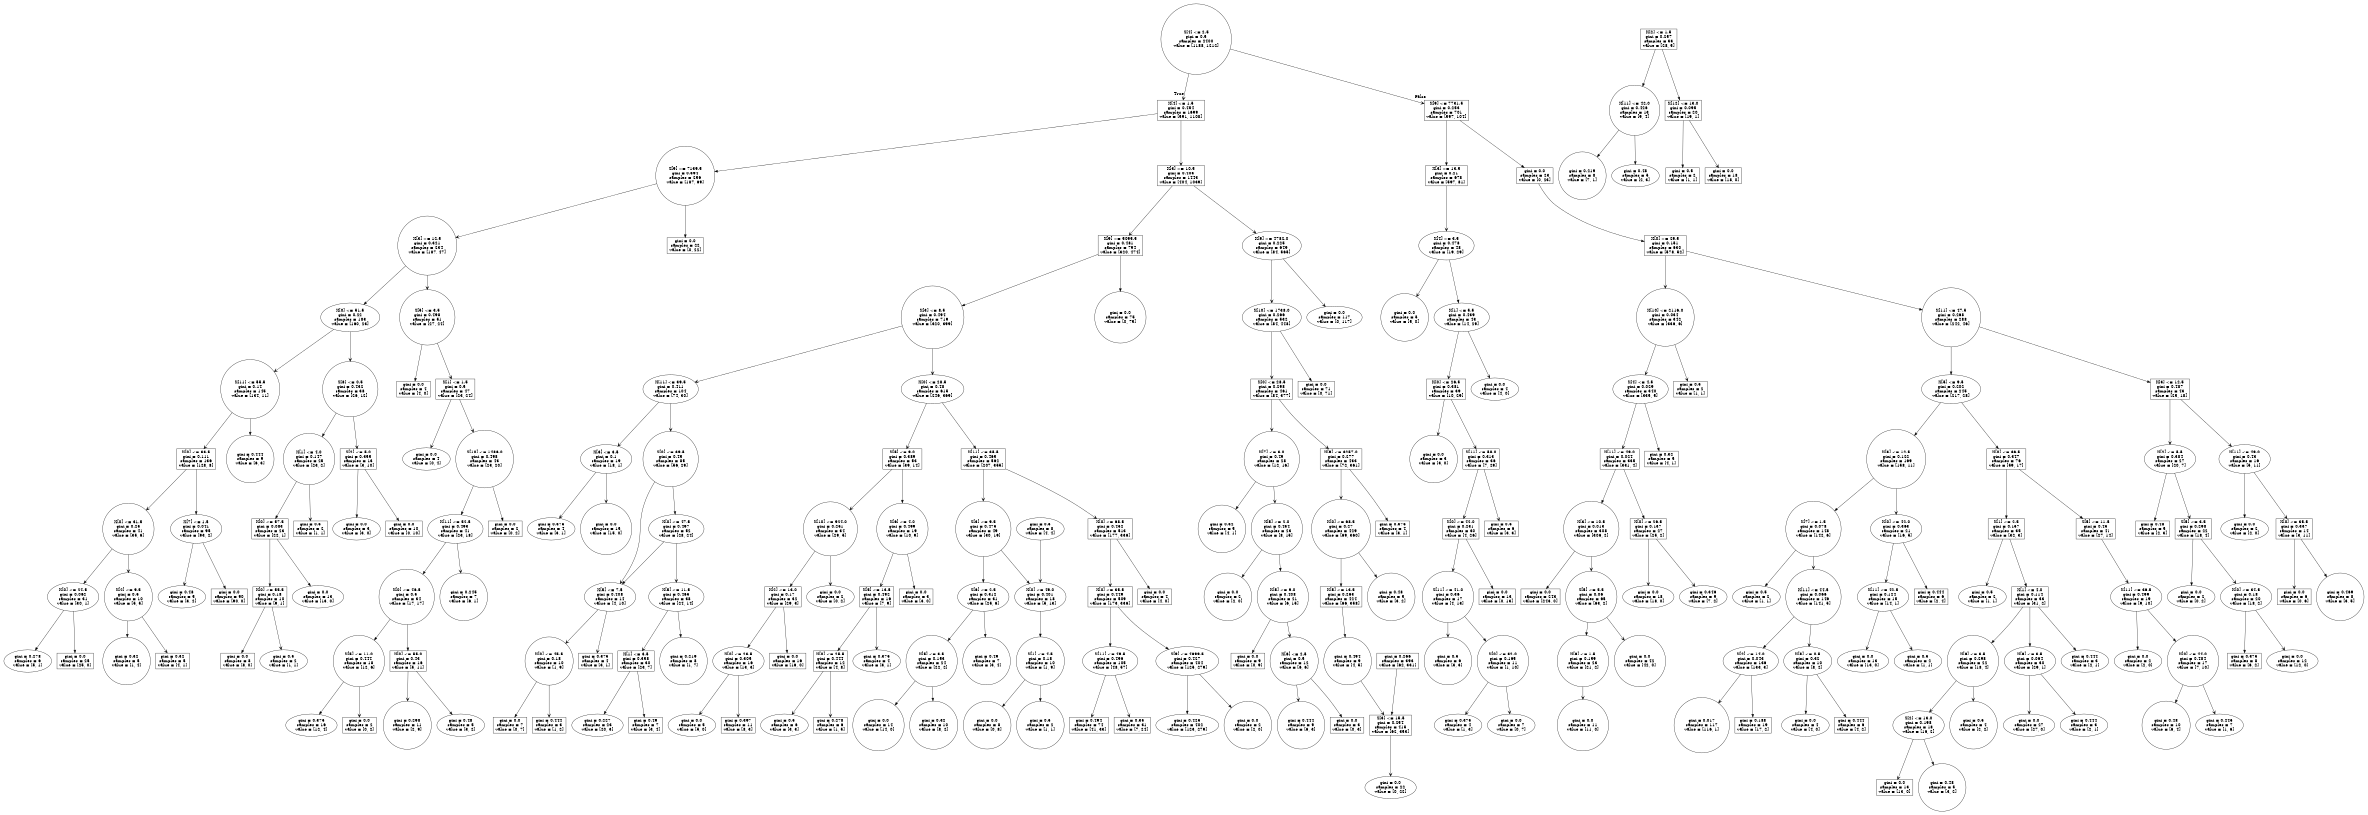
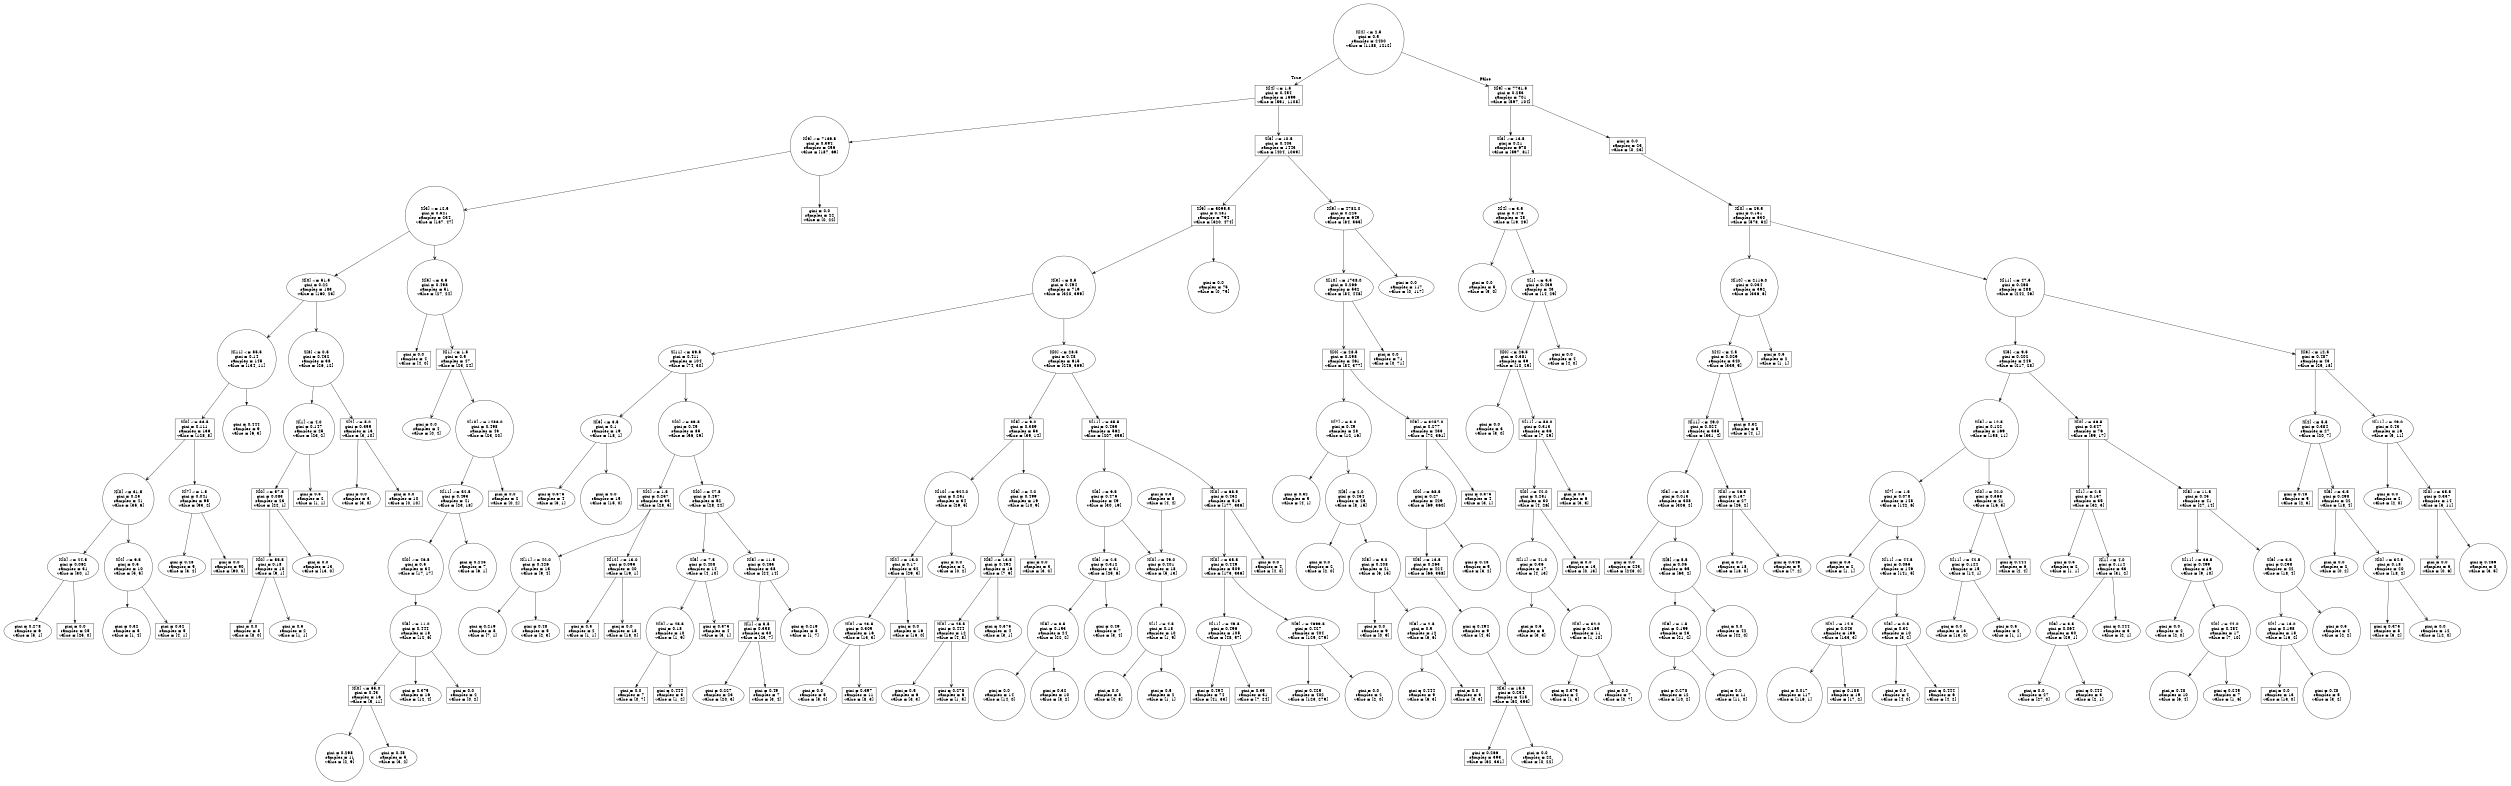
(1665, 317) -> (1749, 287)
(640, 532) -> (668, 470)
(2009, 625) -> (2233, 529)
(408, 636) -> (388, 667)
(1394, 691) -> (1498, 726)
none -> (1674, 695)
